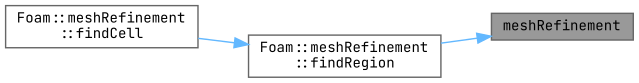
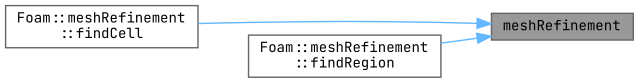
(216, 41) -> (338, 21)
